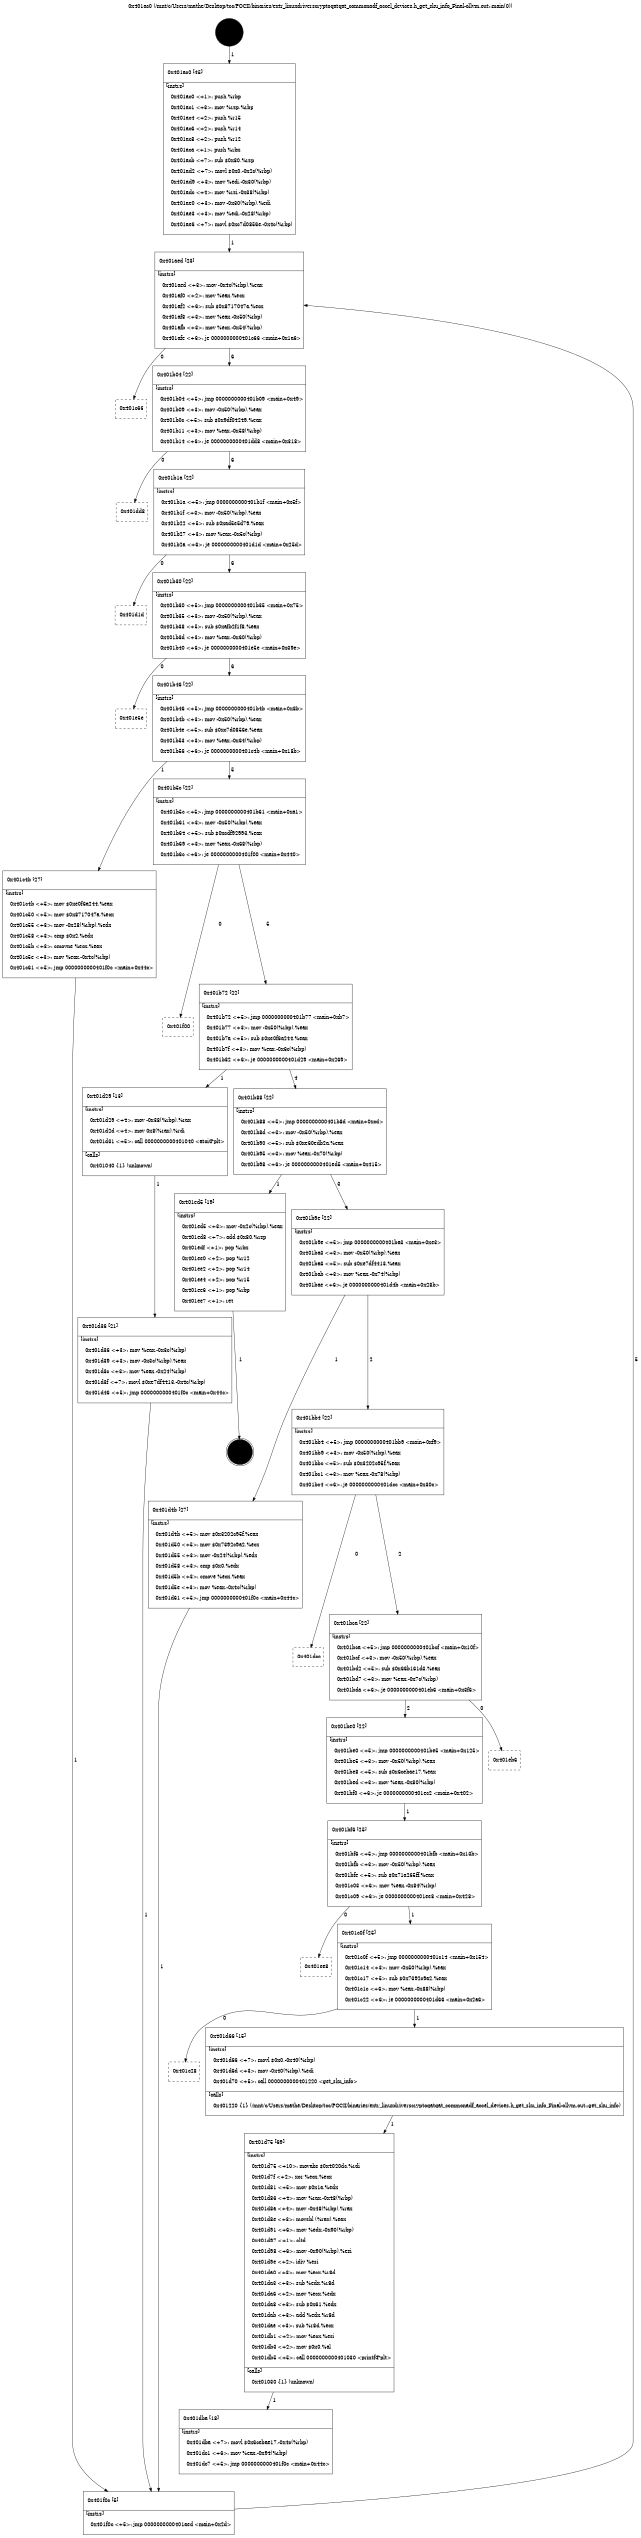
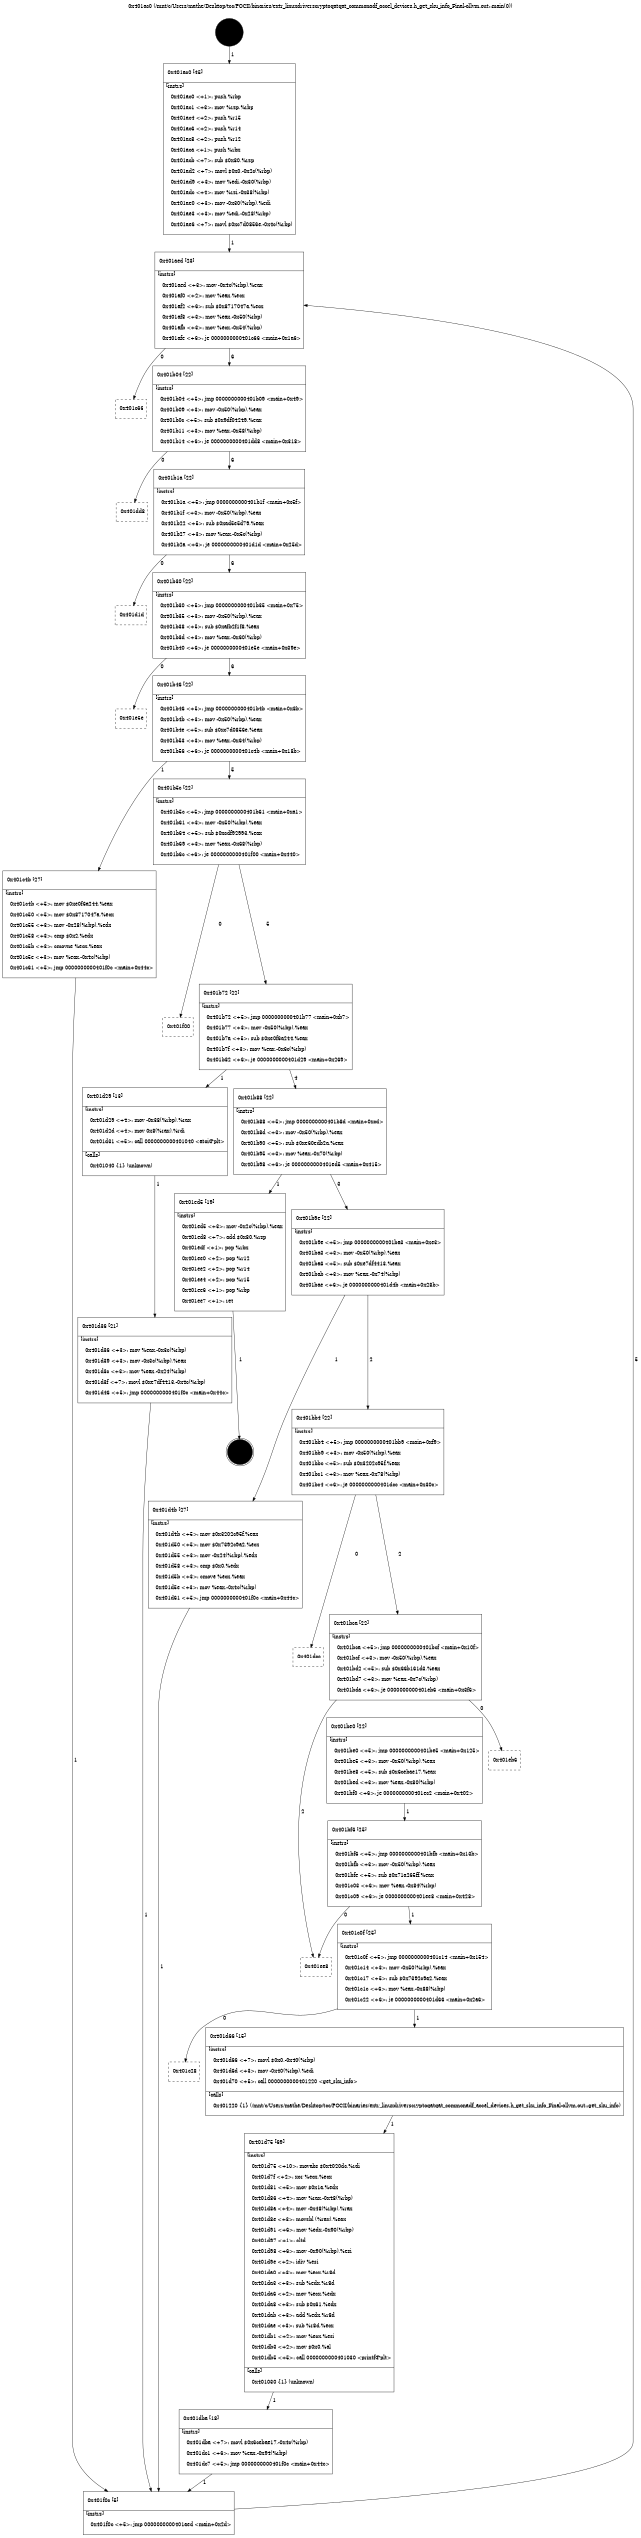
(405, 1707) -> (299, 1824)
none -> (201, 2482)
